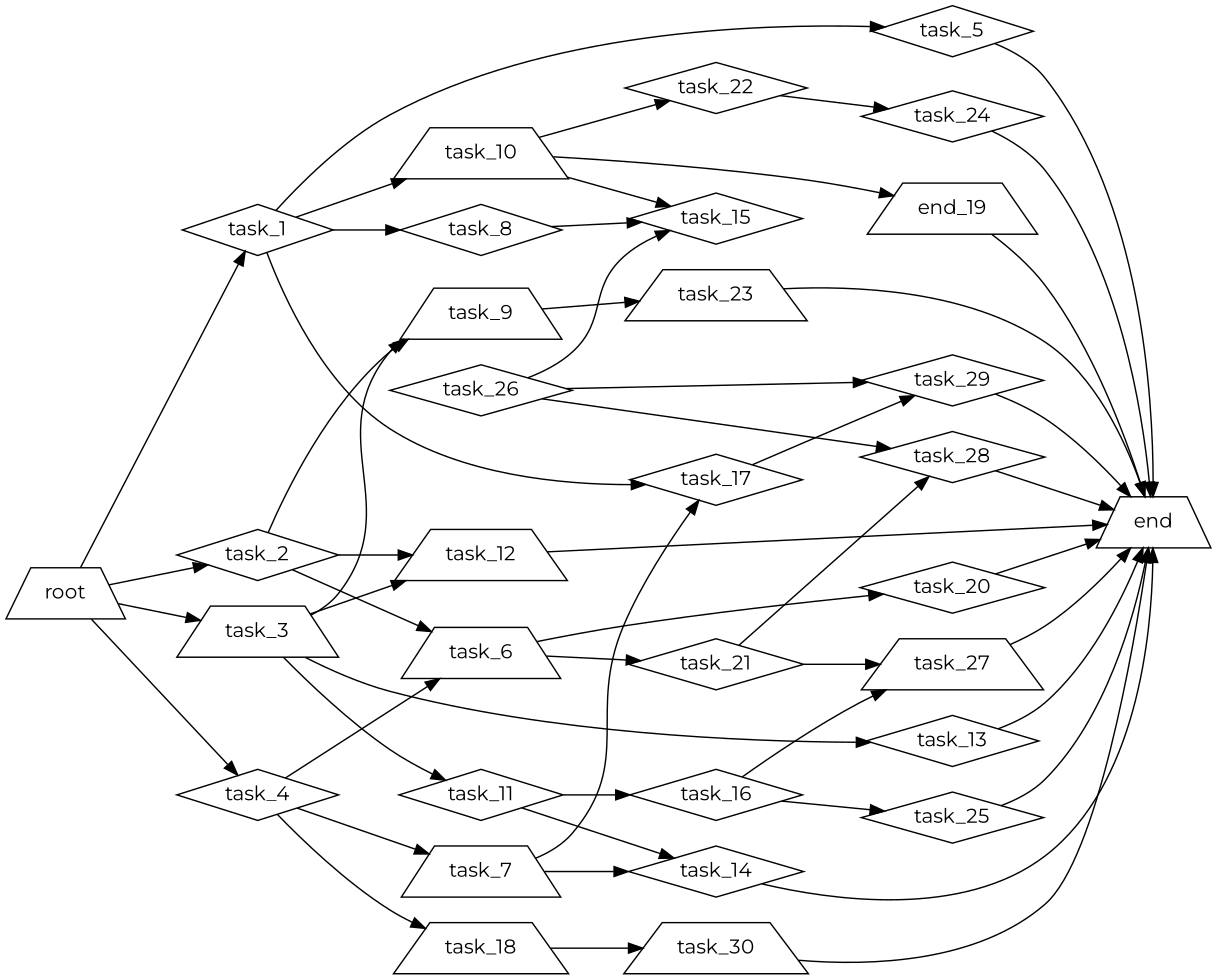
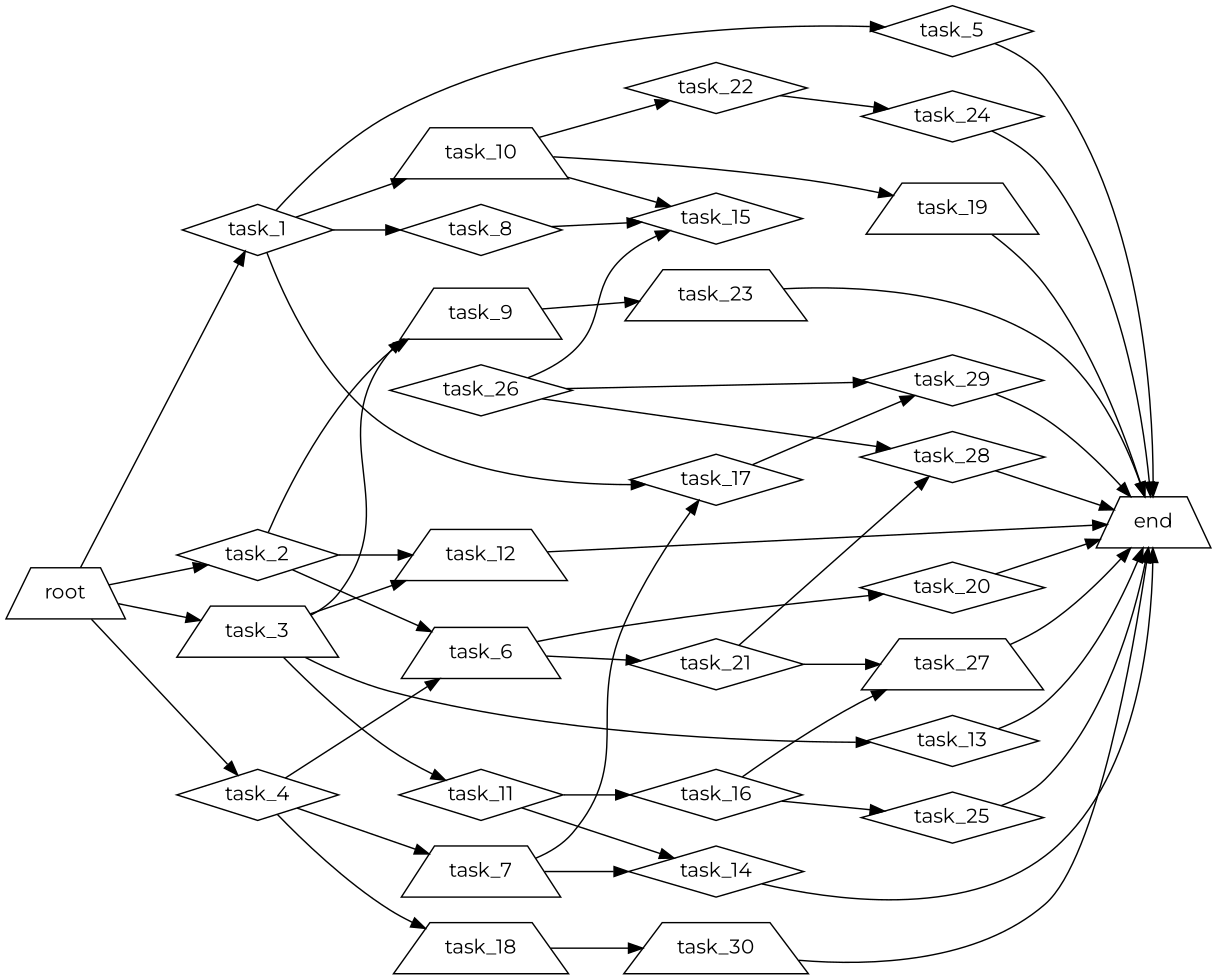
(952, 209) -> (952, 209)
